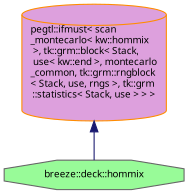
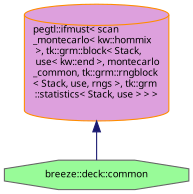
(94, 175) -> (97, 175)
